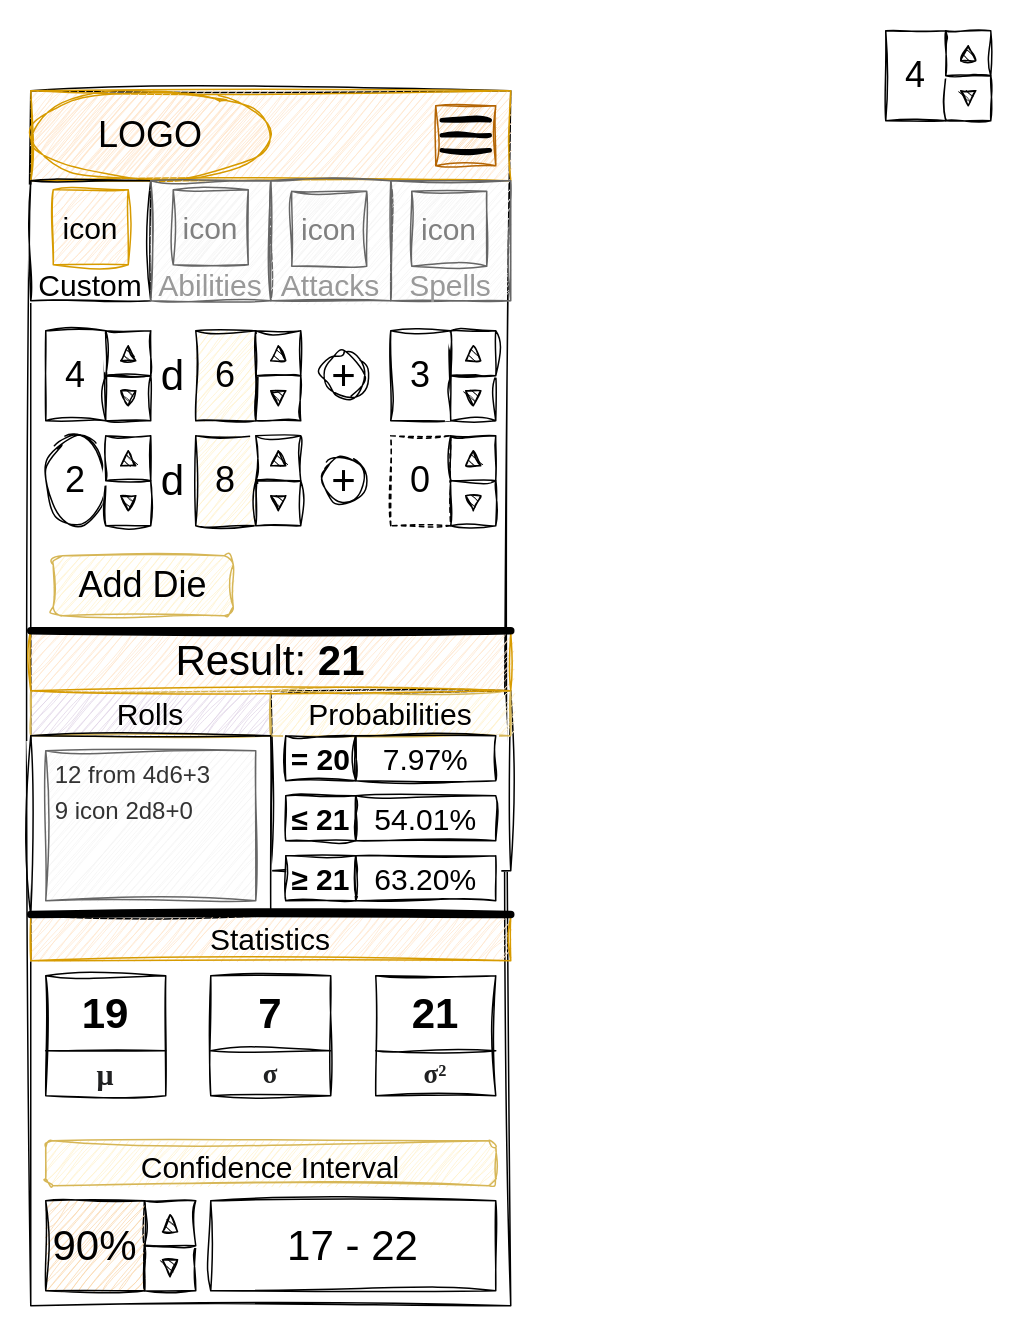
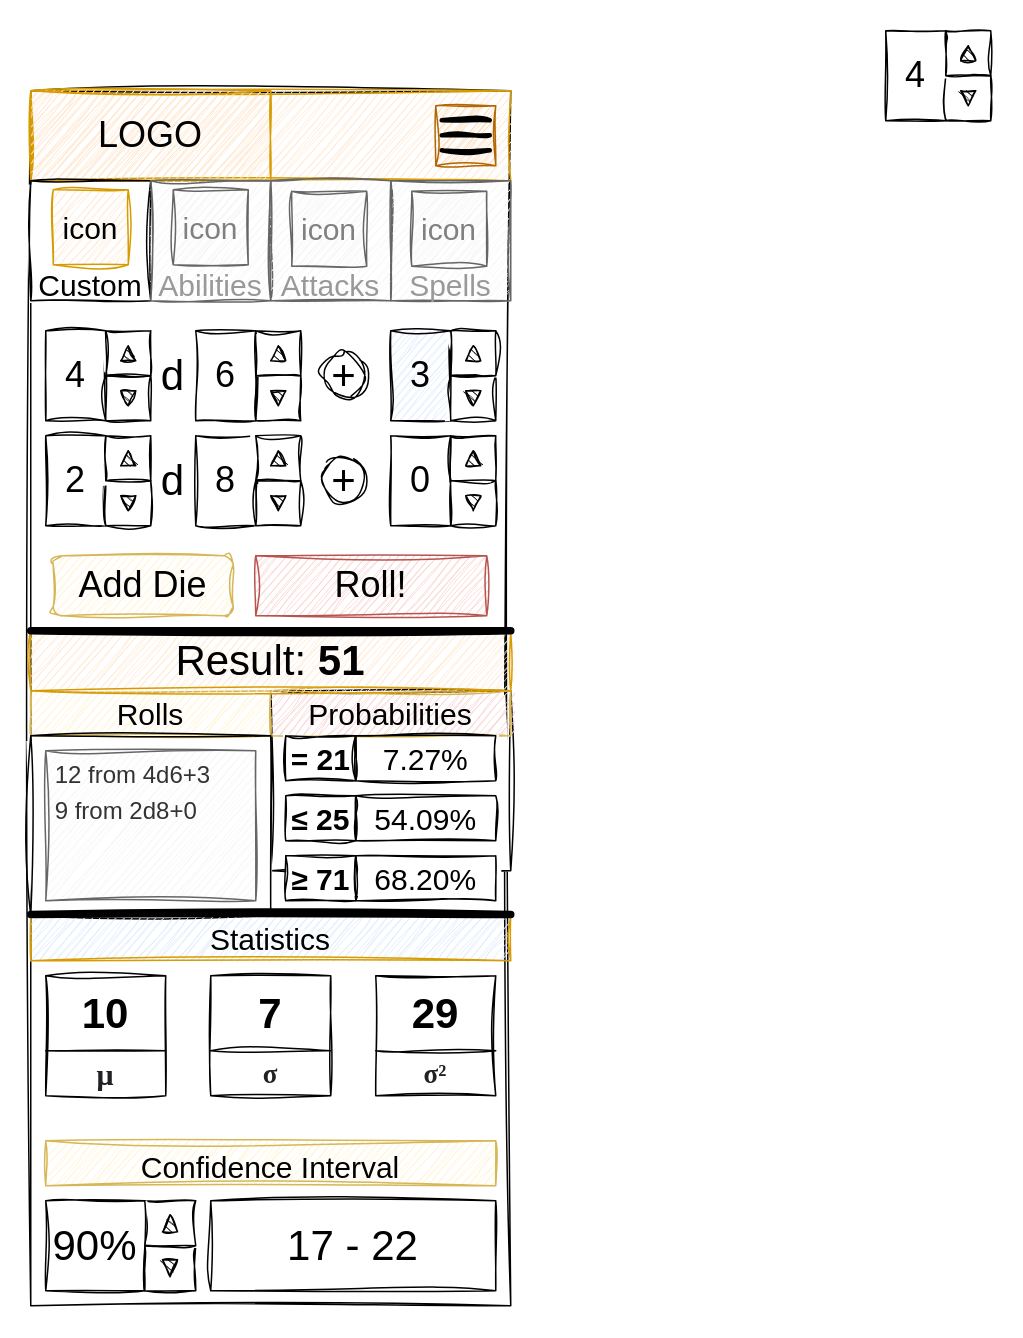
(151, 136) -> (151, 136)
(226, 376) -> (226, 376)
(421, 376) -> (421, 376)
(76, 481) -> (76, 481)
(226, 481) -> (226, 481)
(421, 481) -> (421, 481)
none -> (371, 586)
(271, 661) -> (271, 661)
(151, 713) -> (151, 713)
(391, 713) -> (391, 713)
(321, 758) -> (321, 758)
(426, 758) -> (426, 758)
(321, 818) -> (321, 818)
(426, 818) -> (426, 818)
(150, 826) -> (150, 826)
(321, 878) -> (321, 878)
(426, 878) -> (426, 878)
(271, 938) -> (271, 938)
(106, 1013) -> (106, 1013)
(436, 1013) -> (436, 1013)
(271, 1163) -> (271, 1163)
(95, 1246) -> (95, 1246)
